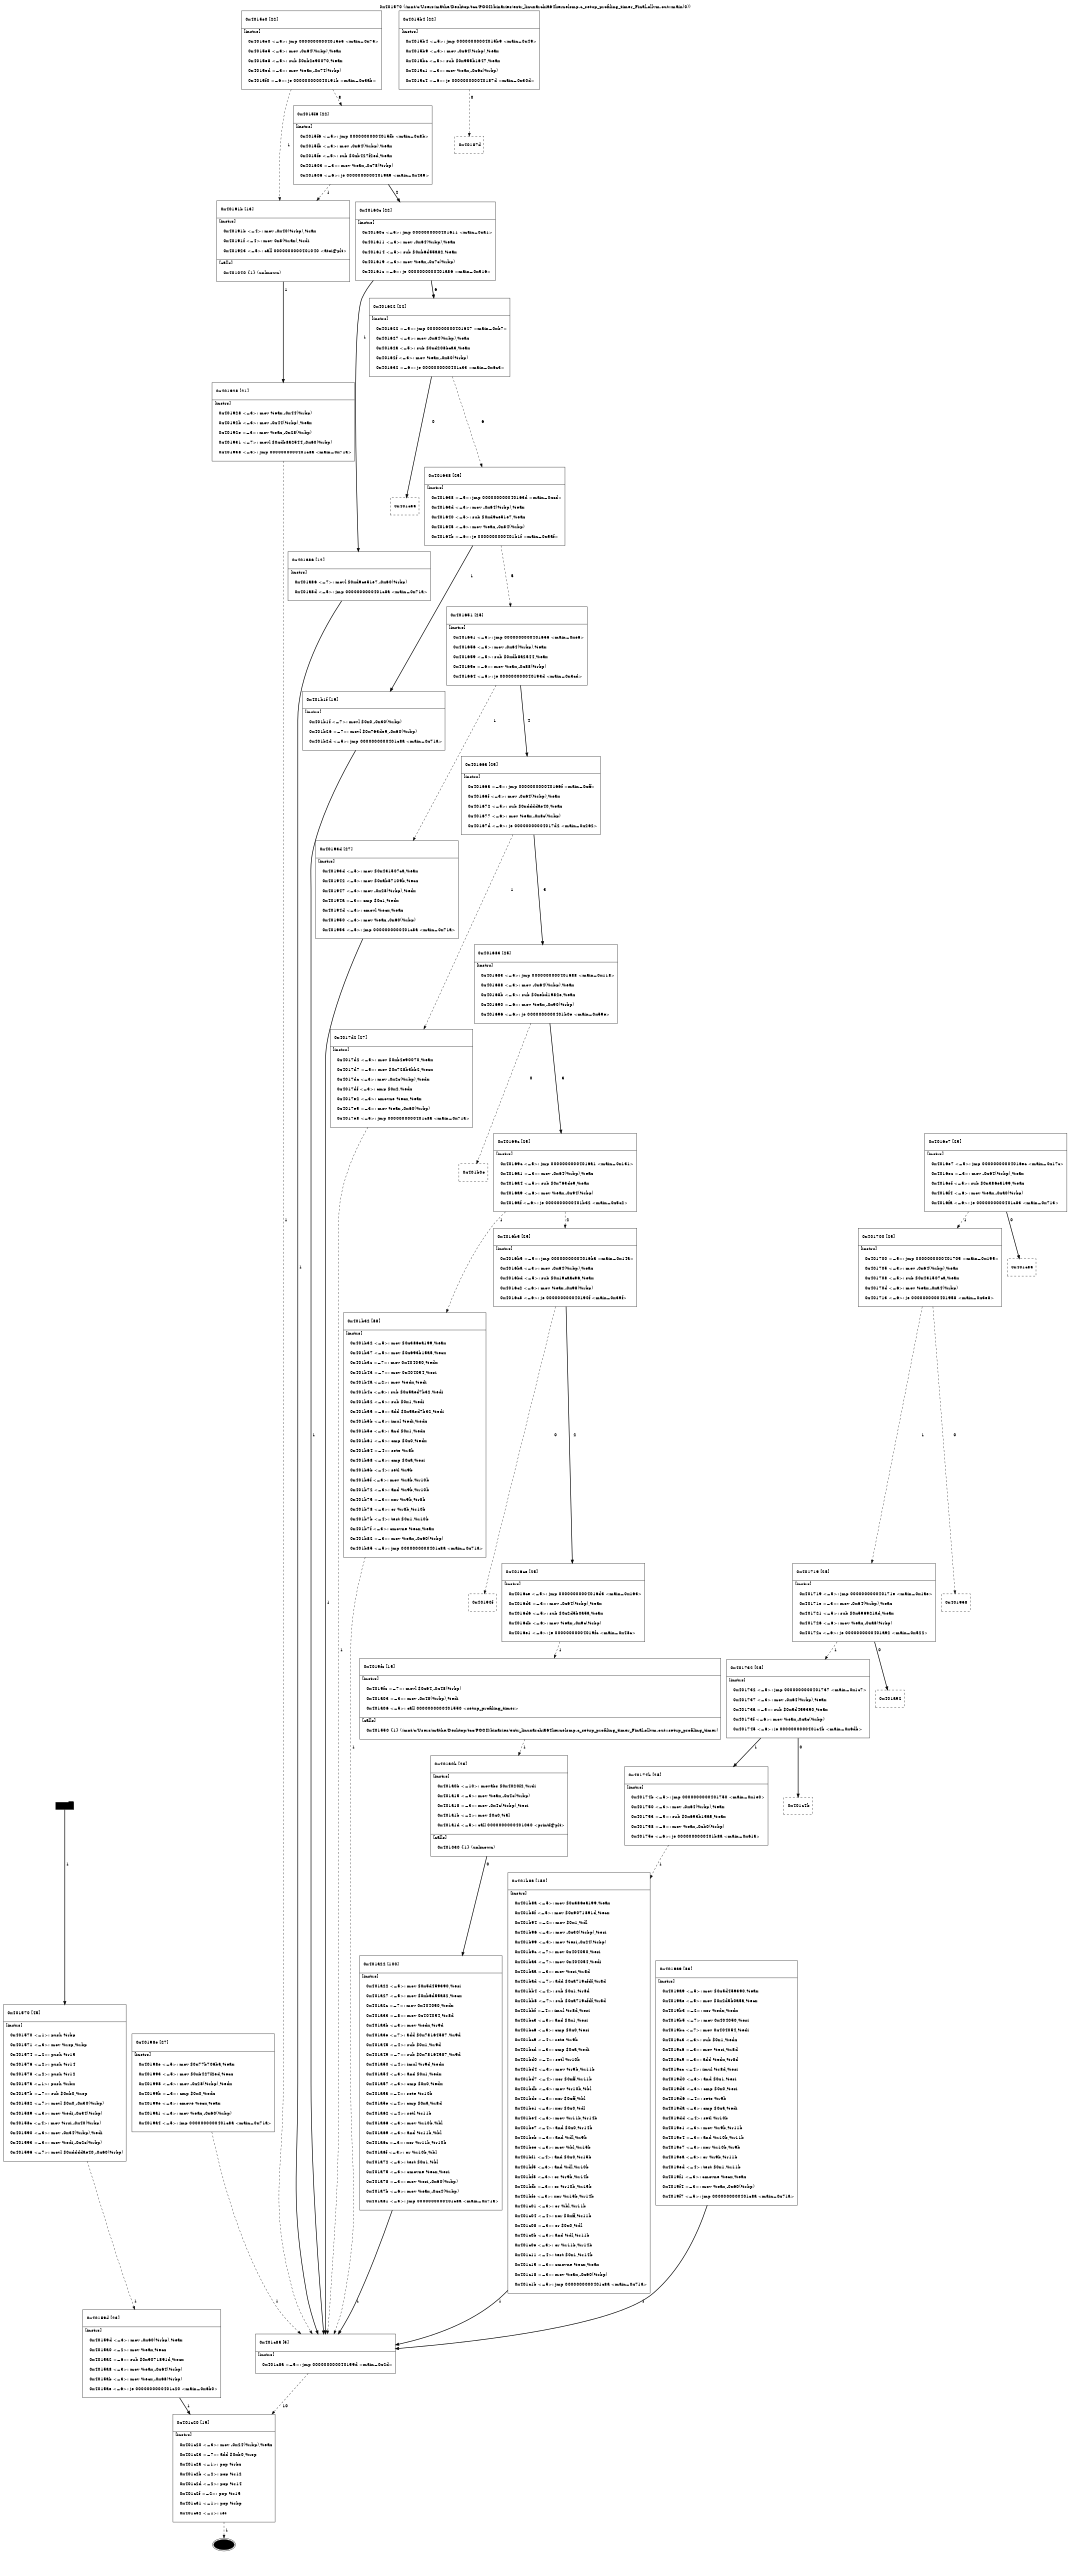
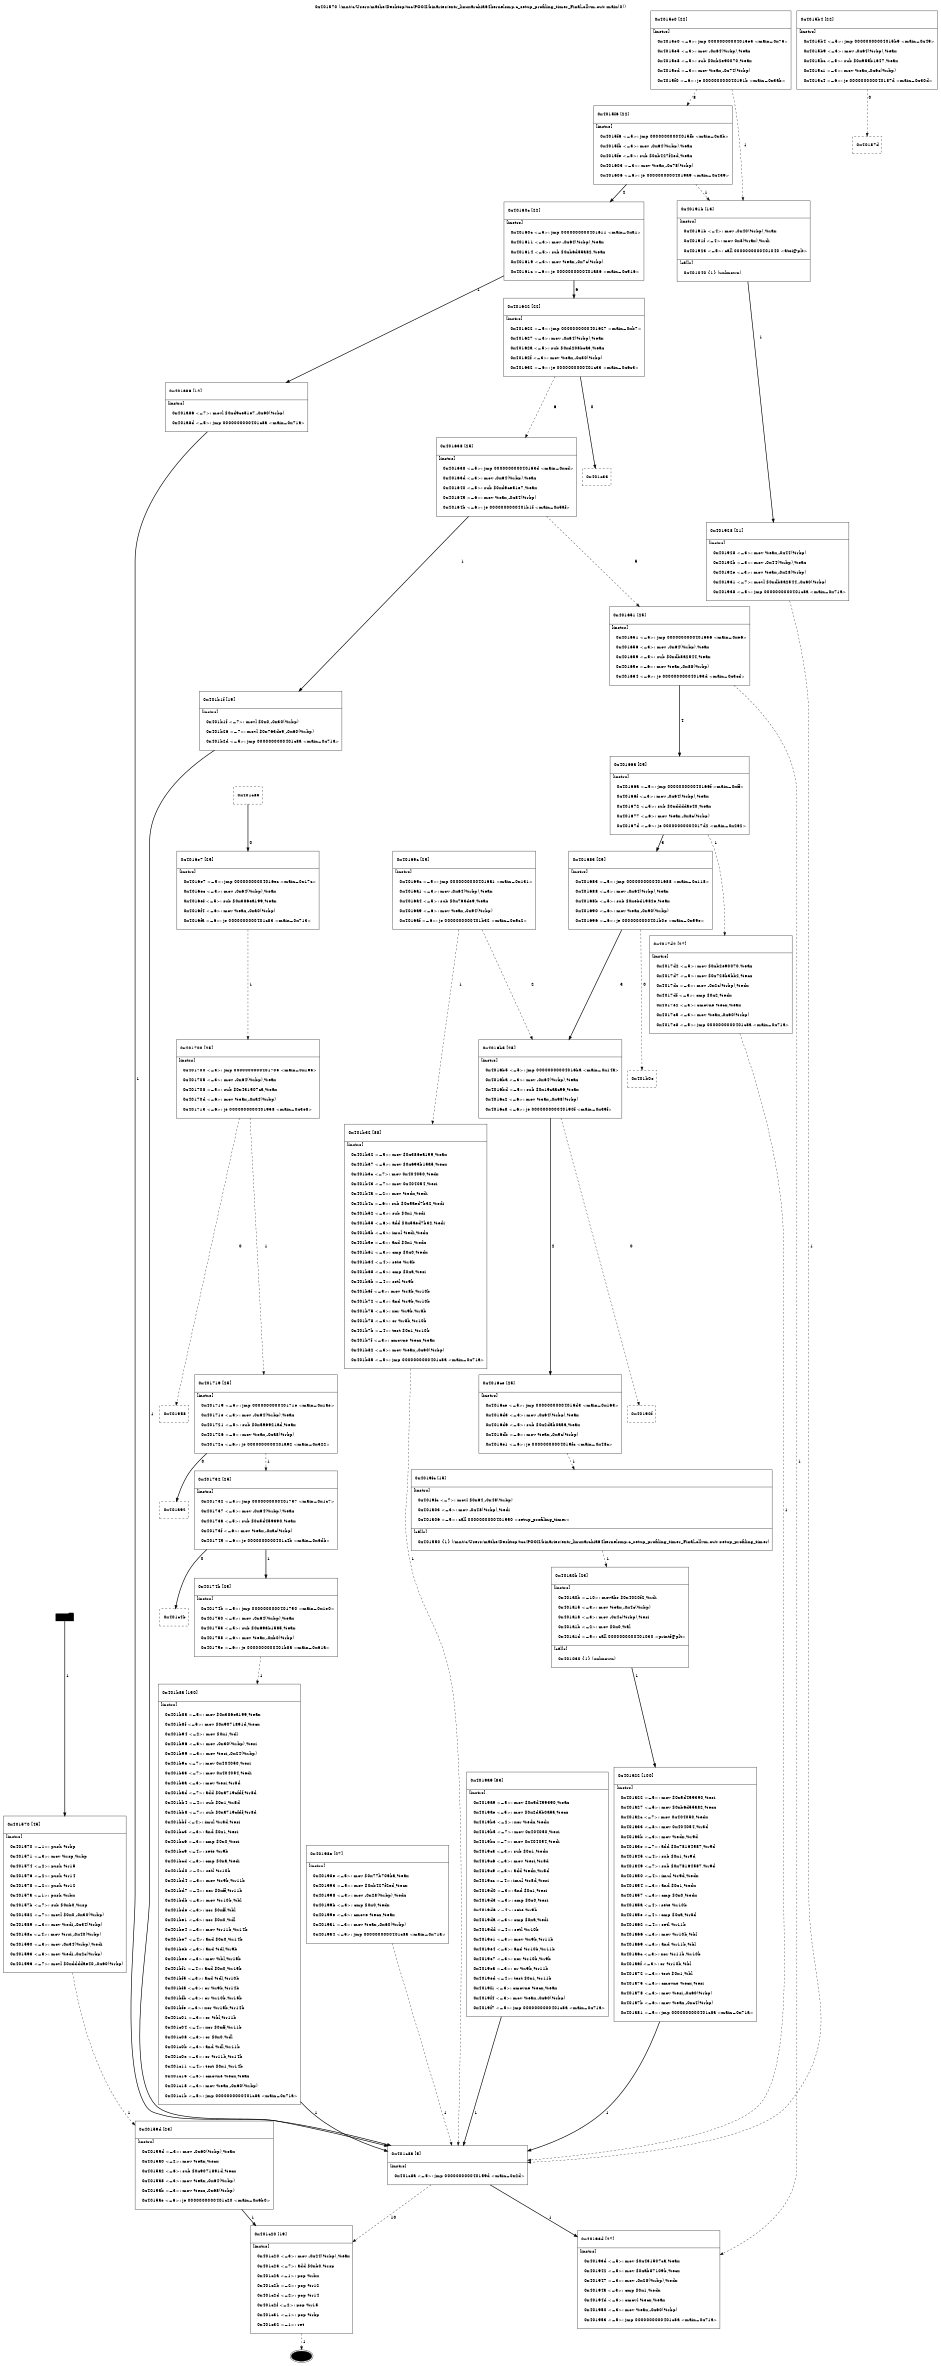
(555, 1077) -> (596, 983)
(1013, 1234) -> (248, 826)
(326, 1632) -> (532, 2210)
(487, 1864) -> (636, 1676)
